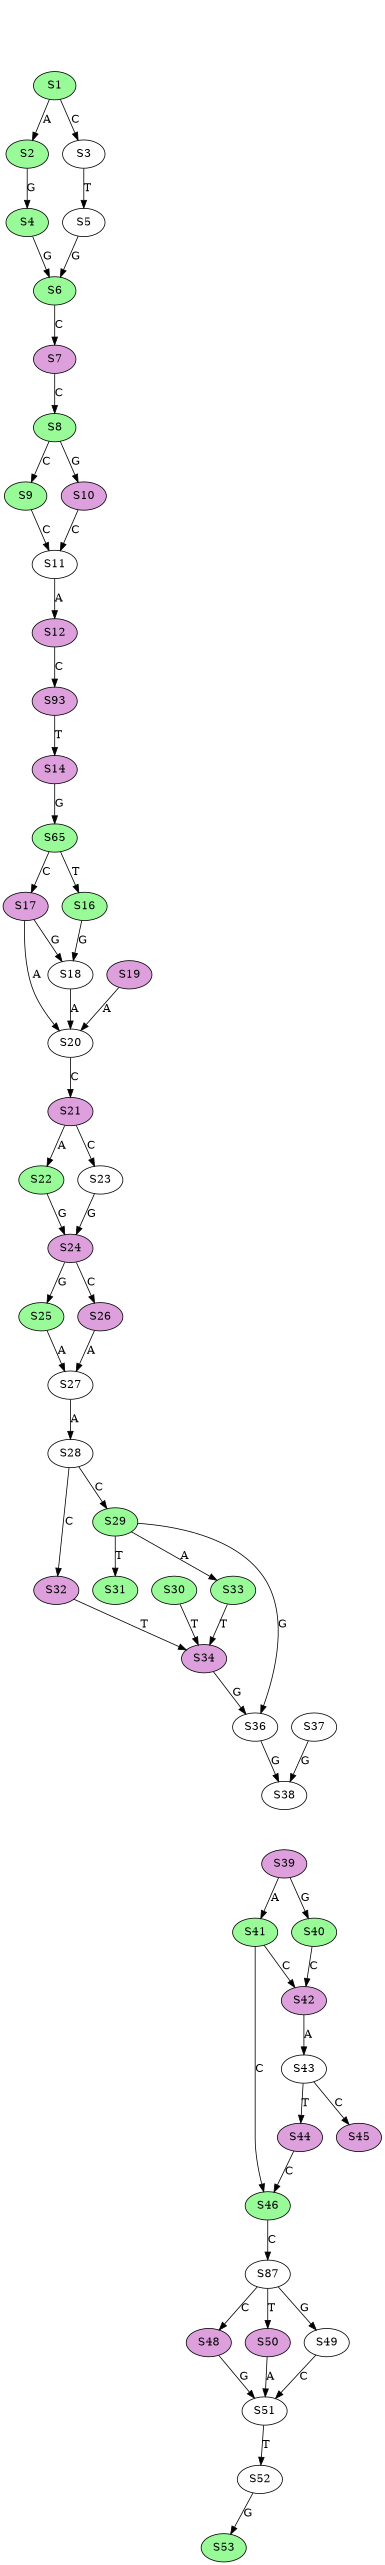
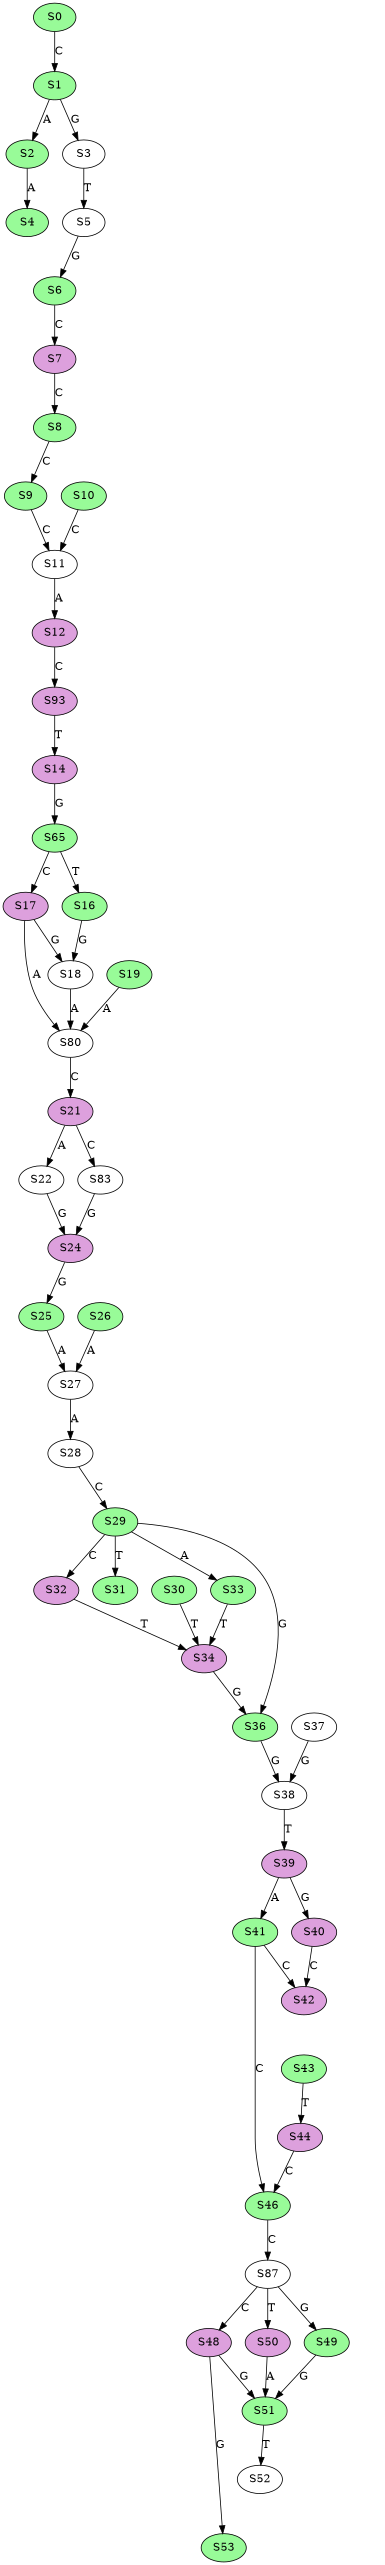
none -> (55, 17)
(76, 120) -> (76, 120)
(31, 188) -> (31, 188)
(39, 253) -> none
(68, 458) -> none
(84, 496) -> (84, 496)
(129, 975) -> (129, 975)
(70, 1043) -> (70, 1043)
(41, 1180) -> (41, 1180)
(100, 1180) -> (100, 1180)
(84, 1279) -> none
(100, 1317) -> (100, 1317)
(64, 1518) -> (88, 1553)
(255, 1727) -> (255, 1727)
none -> (284, 1826)
(314, 1932) -> (314, 1932)
(304, 2031) -> none
(304, 2069) -> (304, 2069)
(359, 2137) -> none
(327, 2343) -> (327, 2343)
(304, 2377) -> (304, 2377)
(265, 2411) -> (265, 2411)
(244, 2510) -> (216, 2441)
